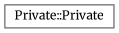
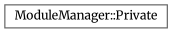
(59, 16) -> (86, 16)
